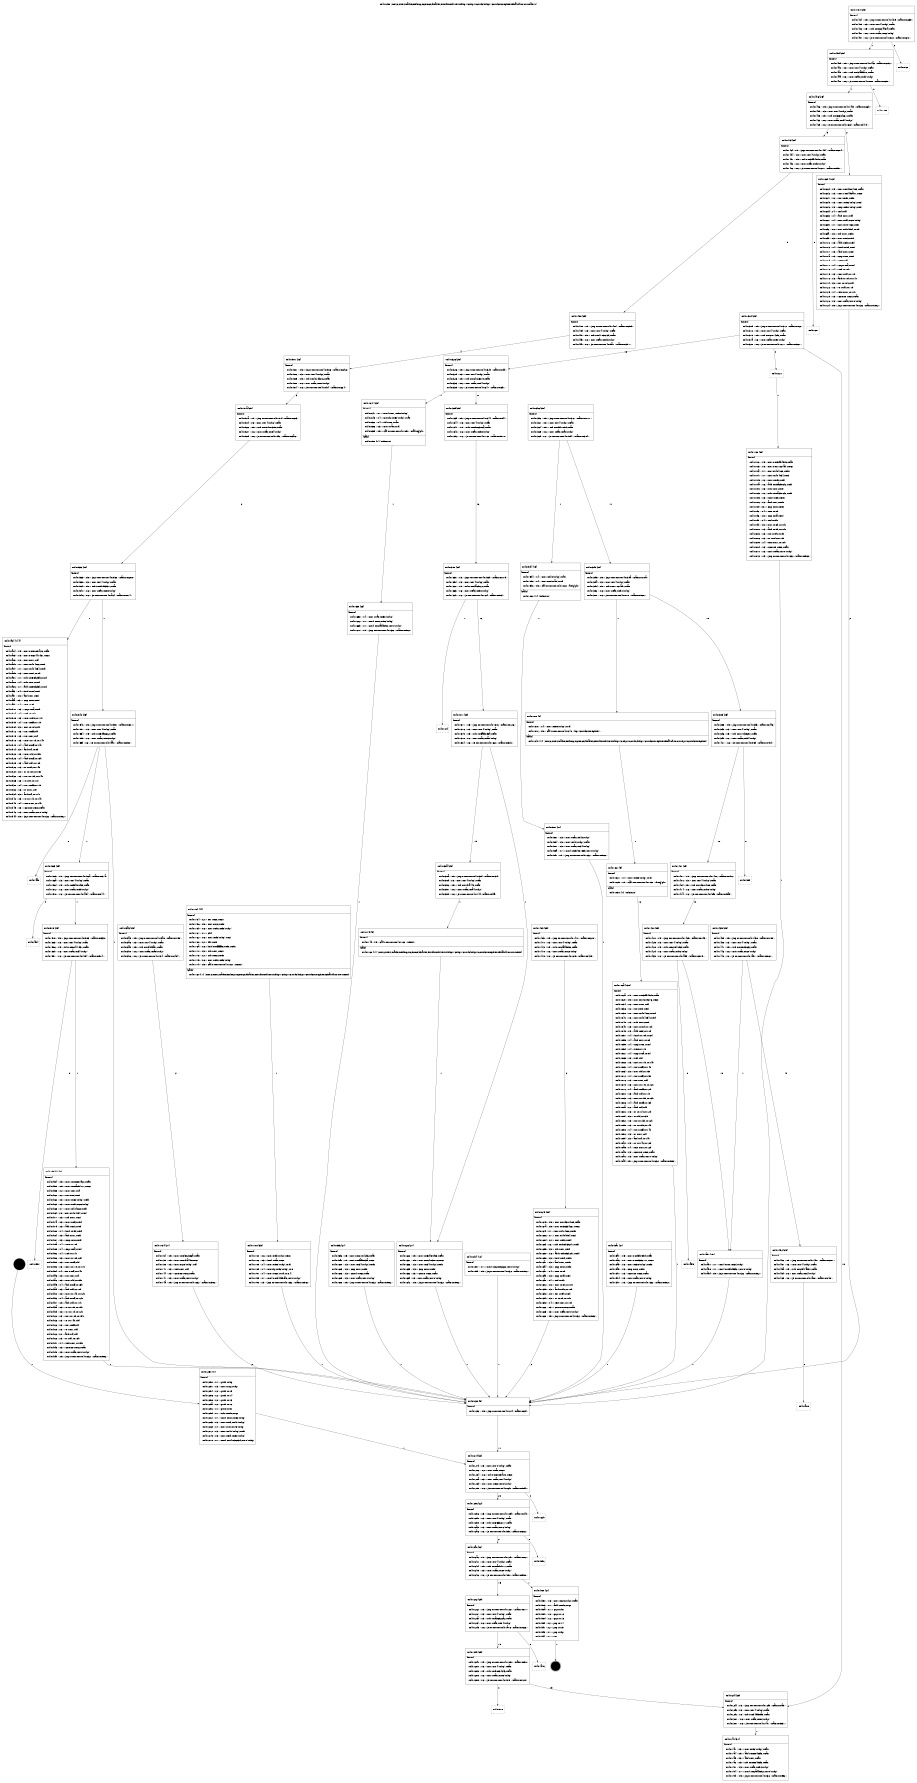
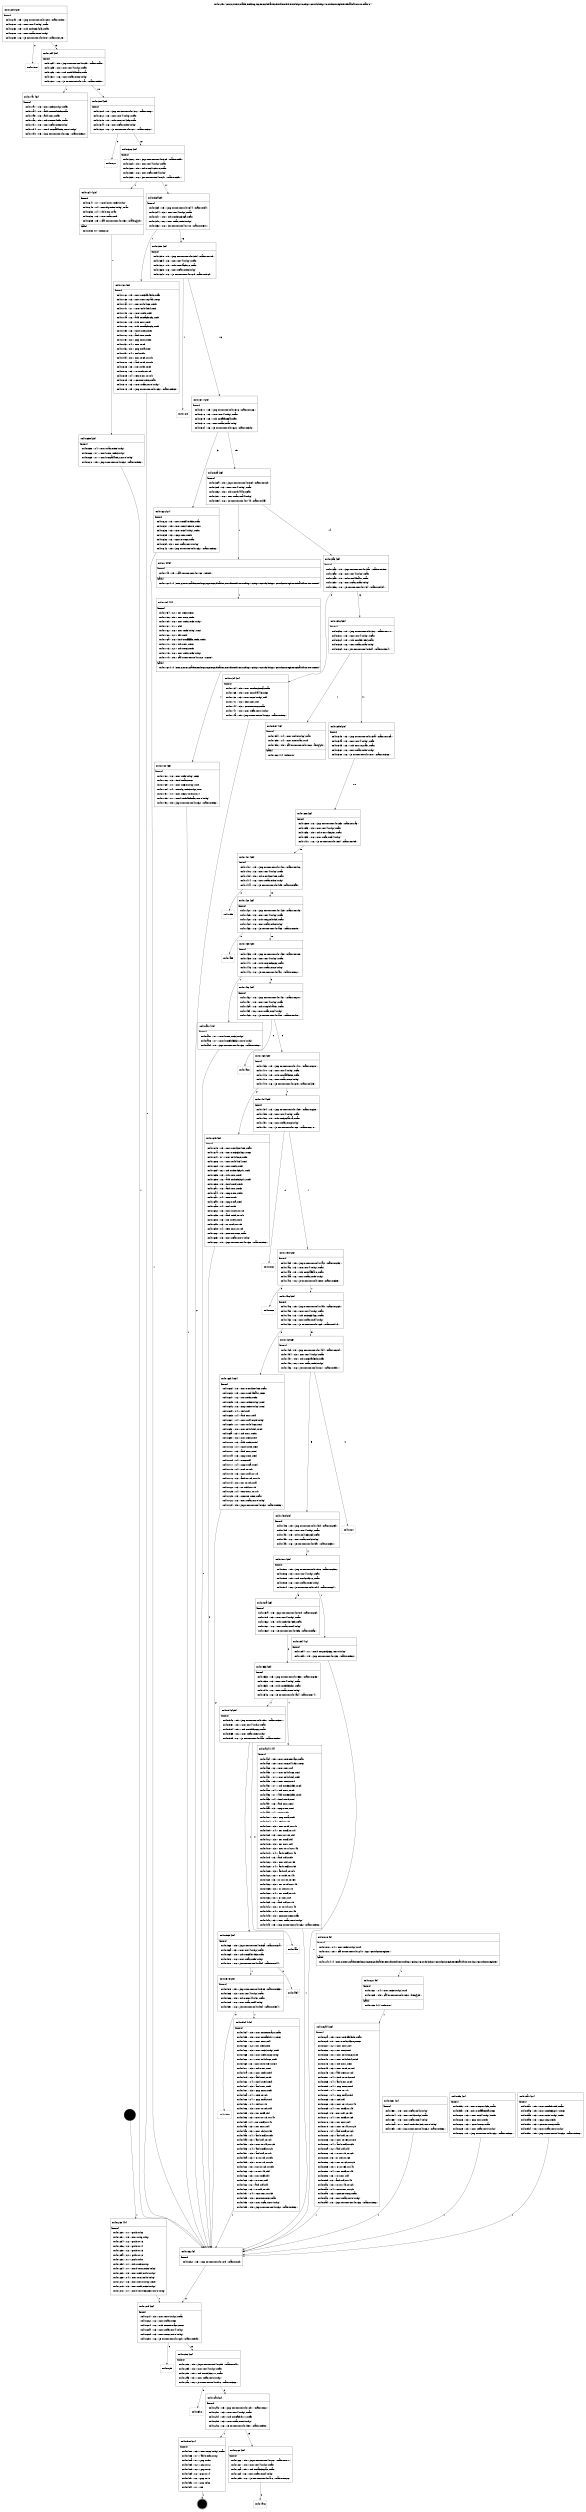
(777, 412) -> (145, 253)
none -> (297, 530)
none -> (359, 603)
(617, 655) -> none
(521, 719) -> none
(745, 880) -> none
(525, 902) -> (218, 450)
(640, 902) -> (384, 2015)
none -> (228, 915)
(842, 1033) -> (97, 91)
none -> (278, 1035)
none -> (286, 1091)
(436, 1098) -> (238, 592)
(712, 1104) -> (270, 936)
(113, 1218) -> (305, 2105)
none -> (324, 1613)
(498, 1639) -> none
